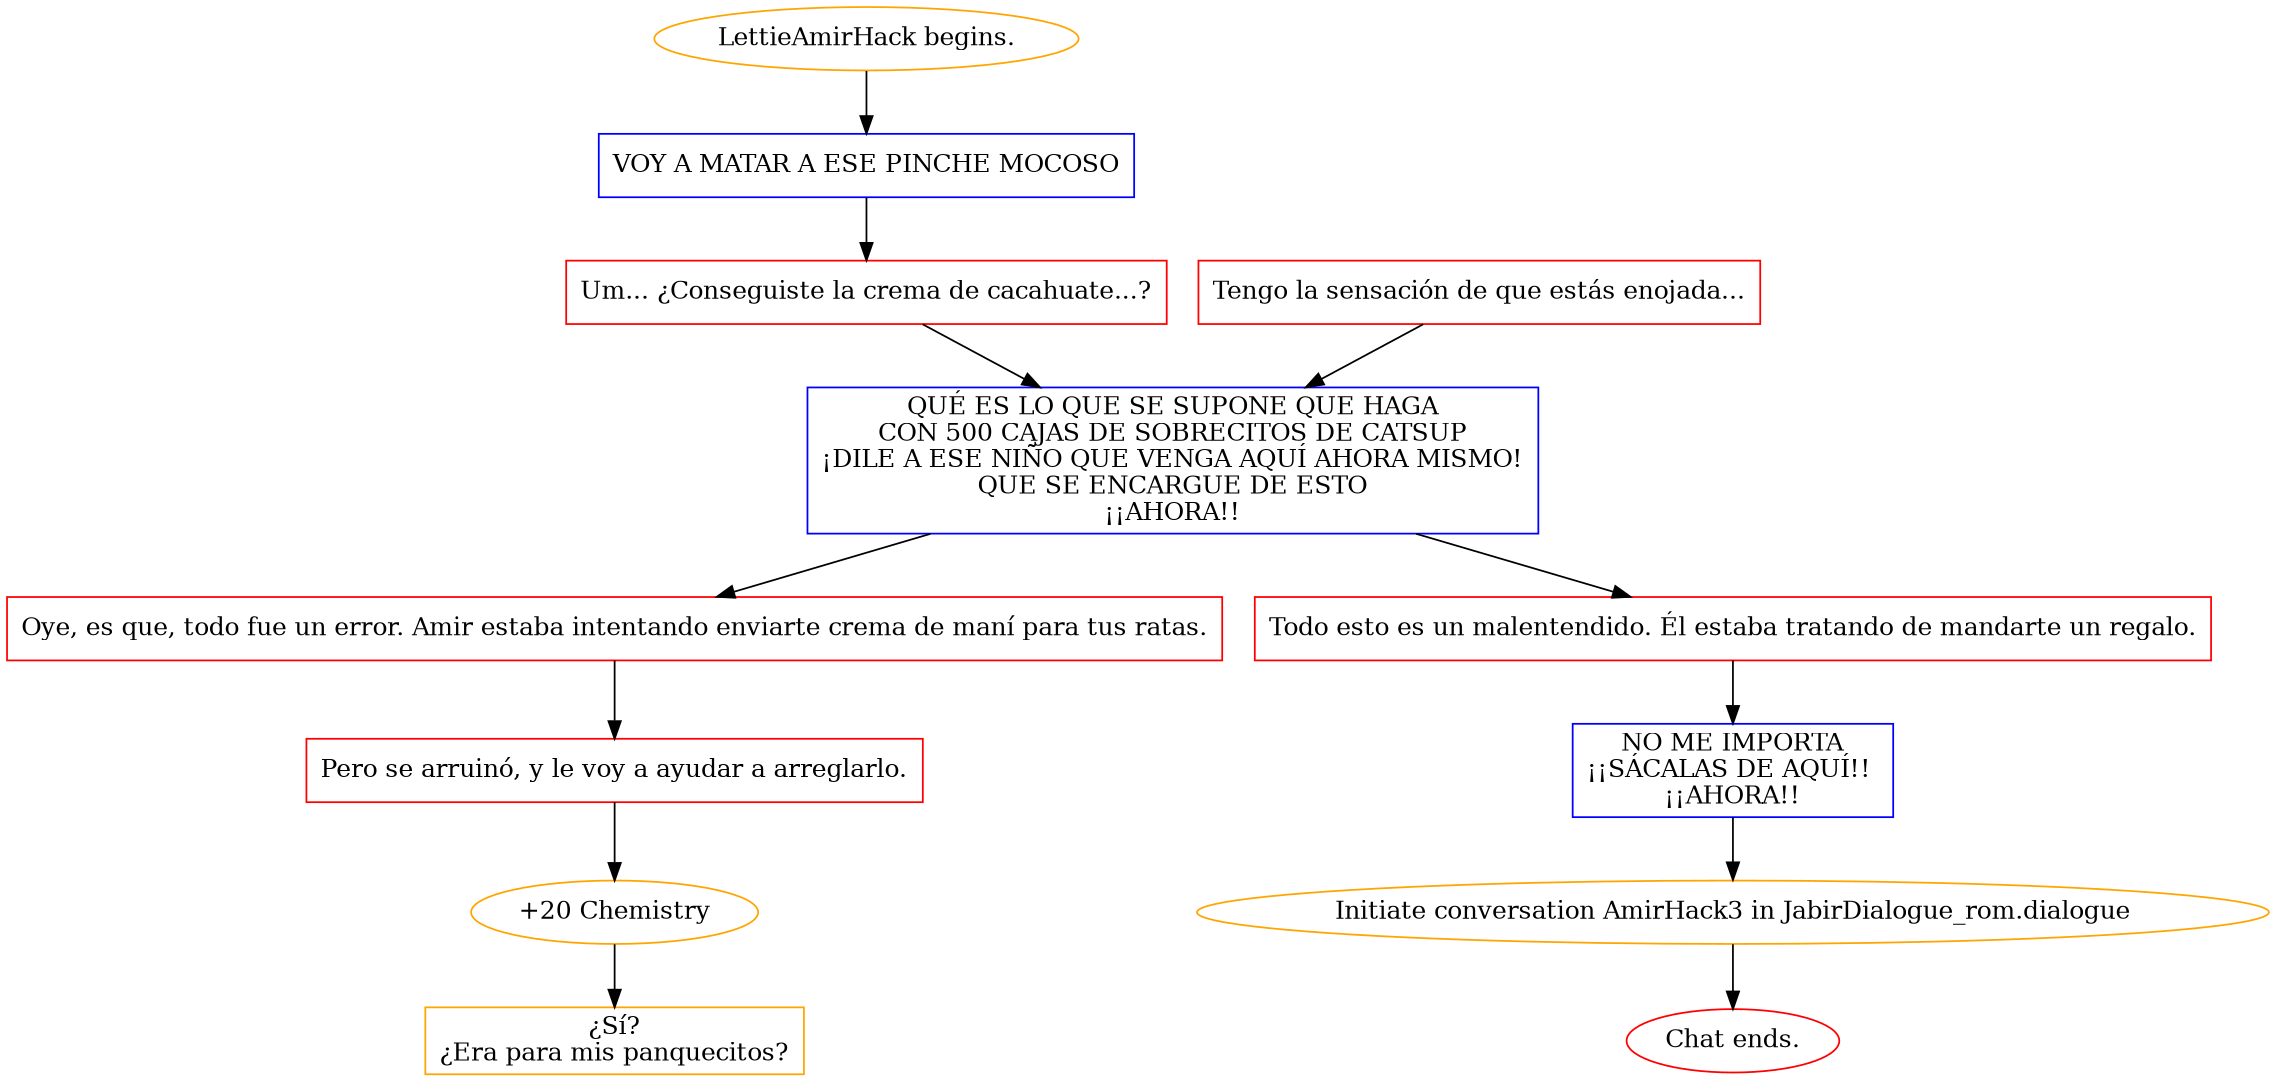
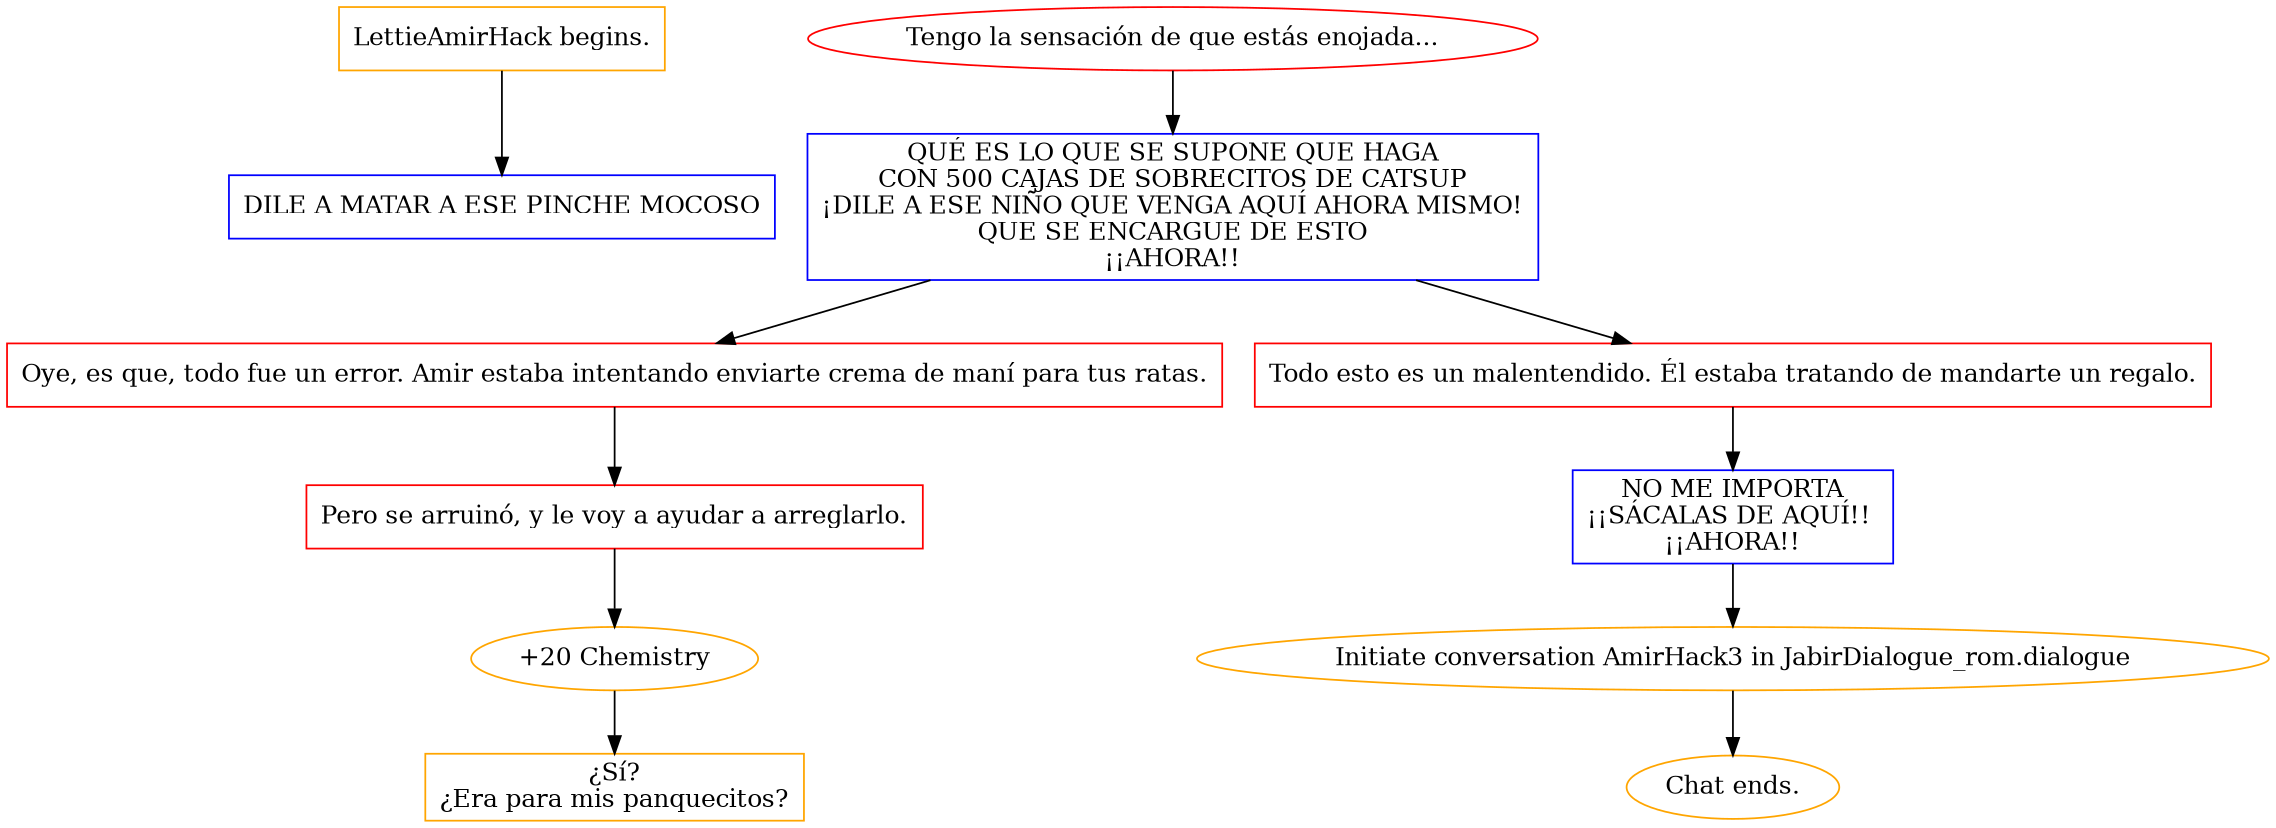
(866, 39) -> (502, 39)
(866, 166) -> (502, 207)
(866, 292) -> none
(1479, 292) -> (1173, 39)
(1733, 1041) -> (1733, 787)
